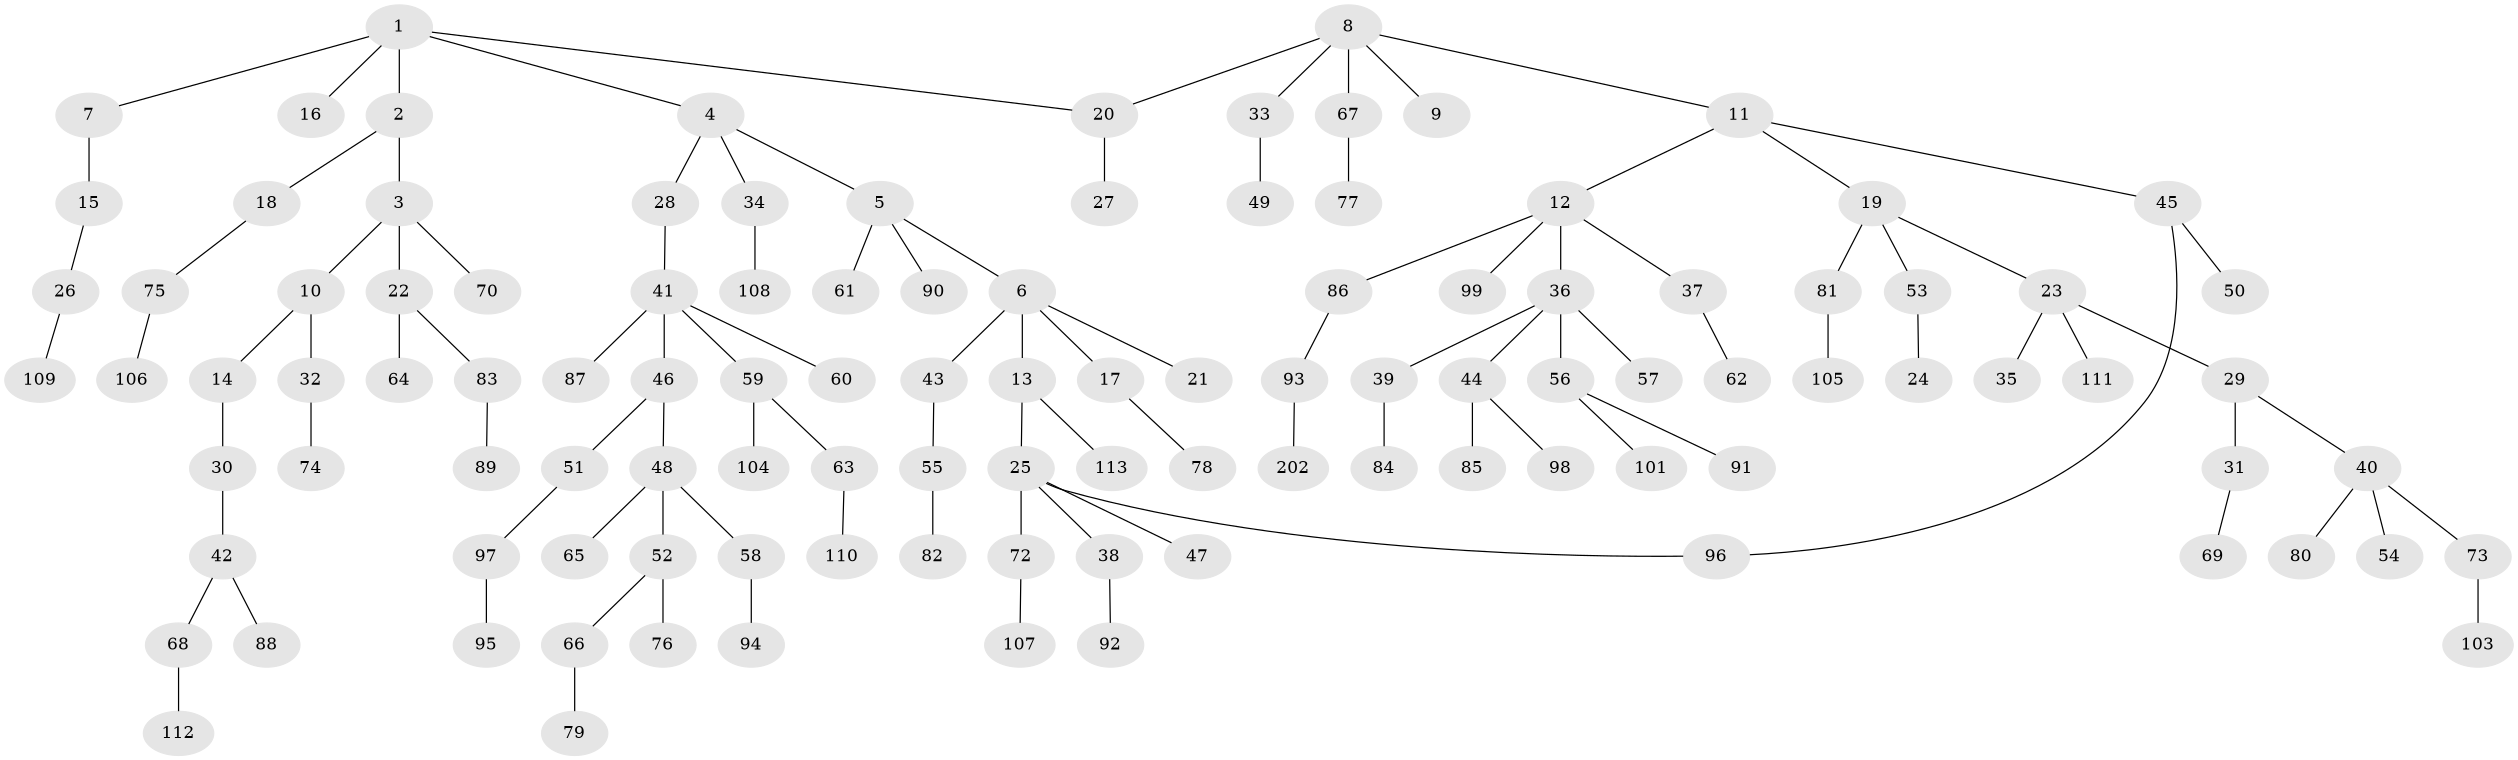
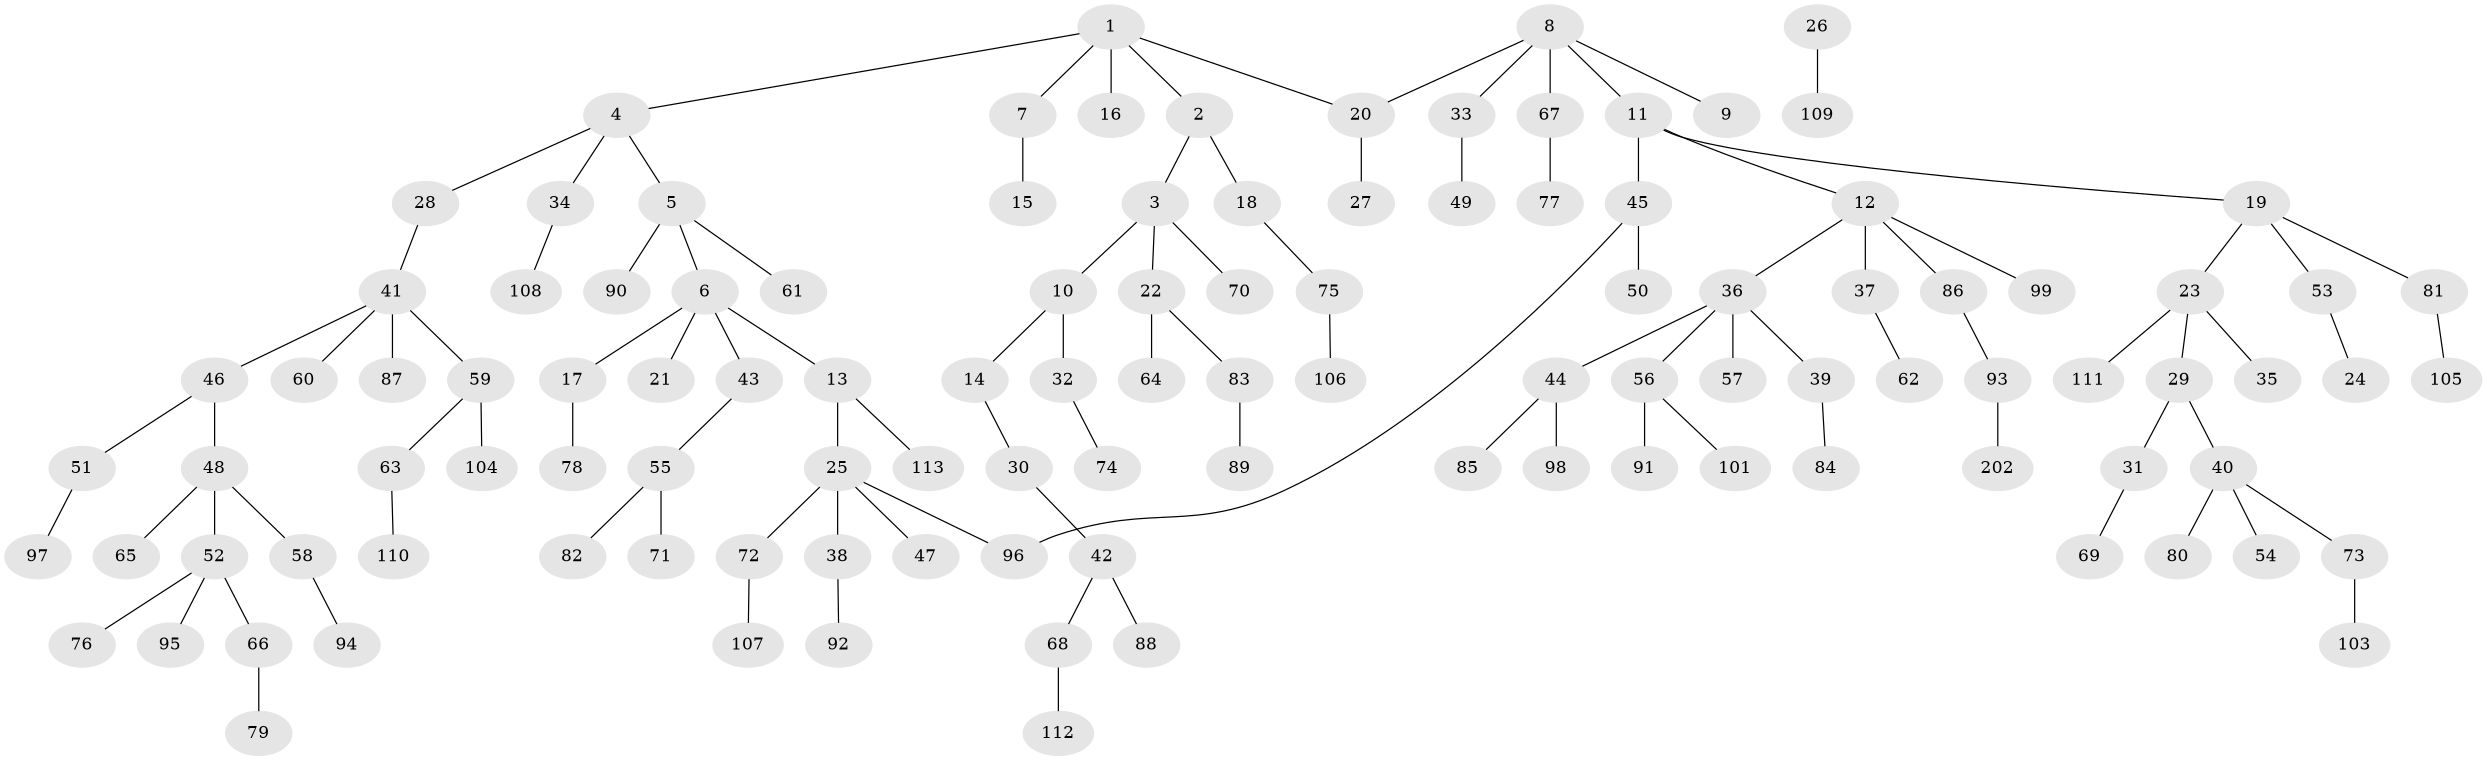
(77, 248) -> none
none -> (661, 557)
(486, 601) -> (193, 601)
